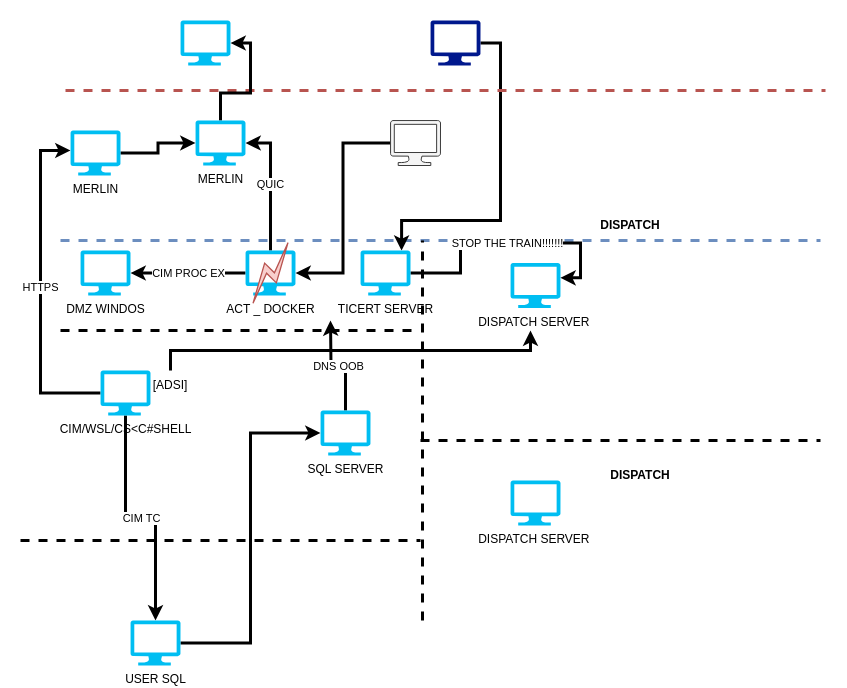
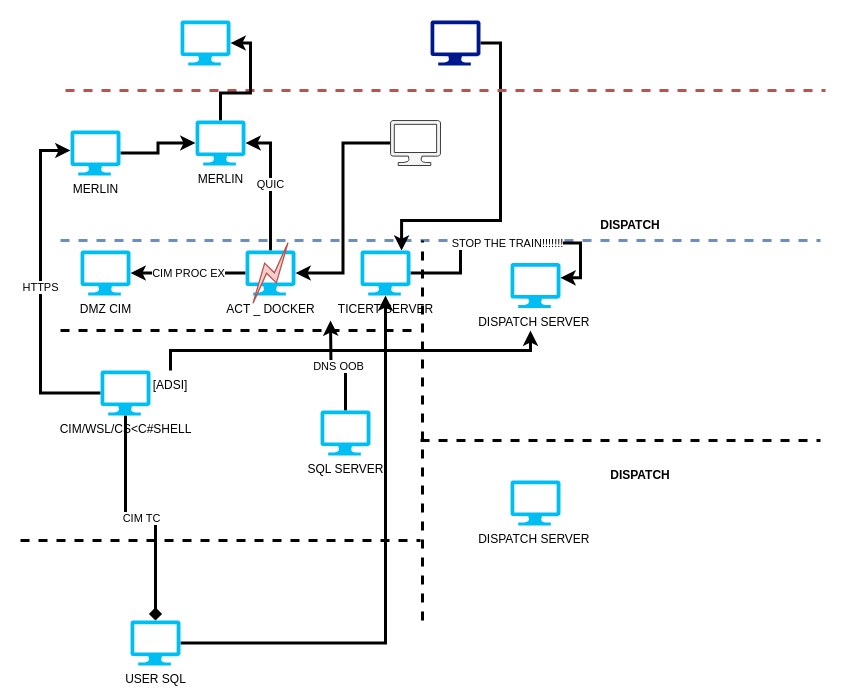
(106, 310) -> (106, 310)
(251, 509) -> (386, 543)
(156, 607) -> (156, 607)
